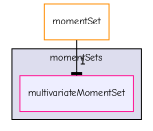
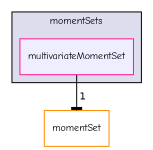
(77, 55) -> (77, 90)
